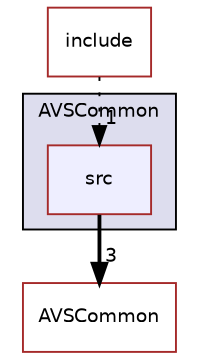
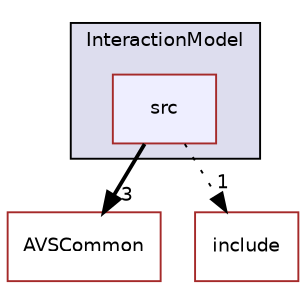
(99, 105) -> (201, 171)
(99, 112) -> (165, 41)
